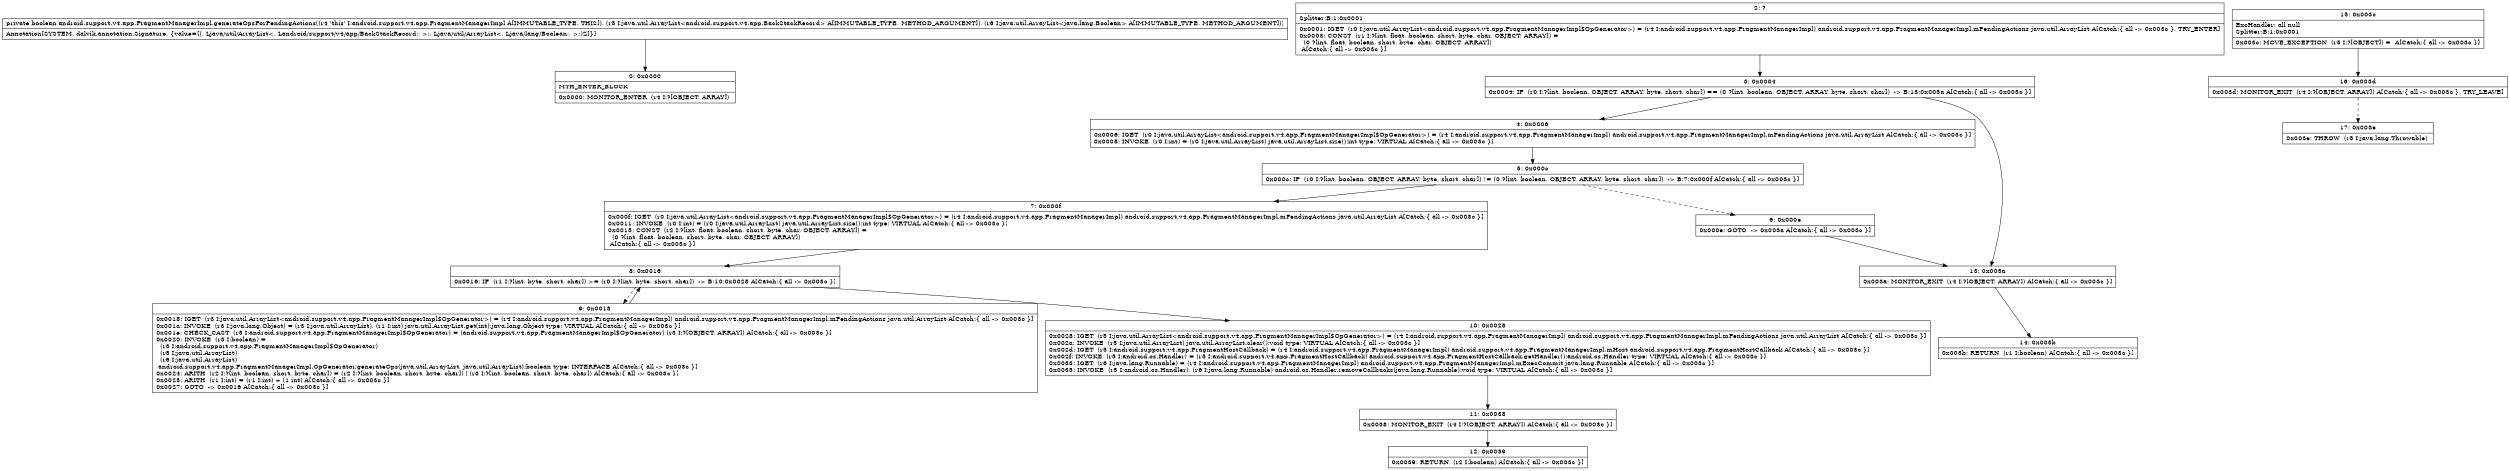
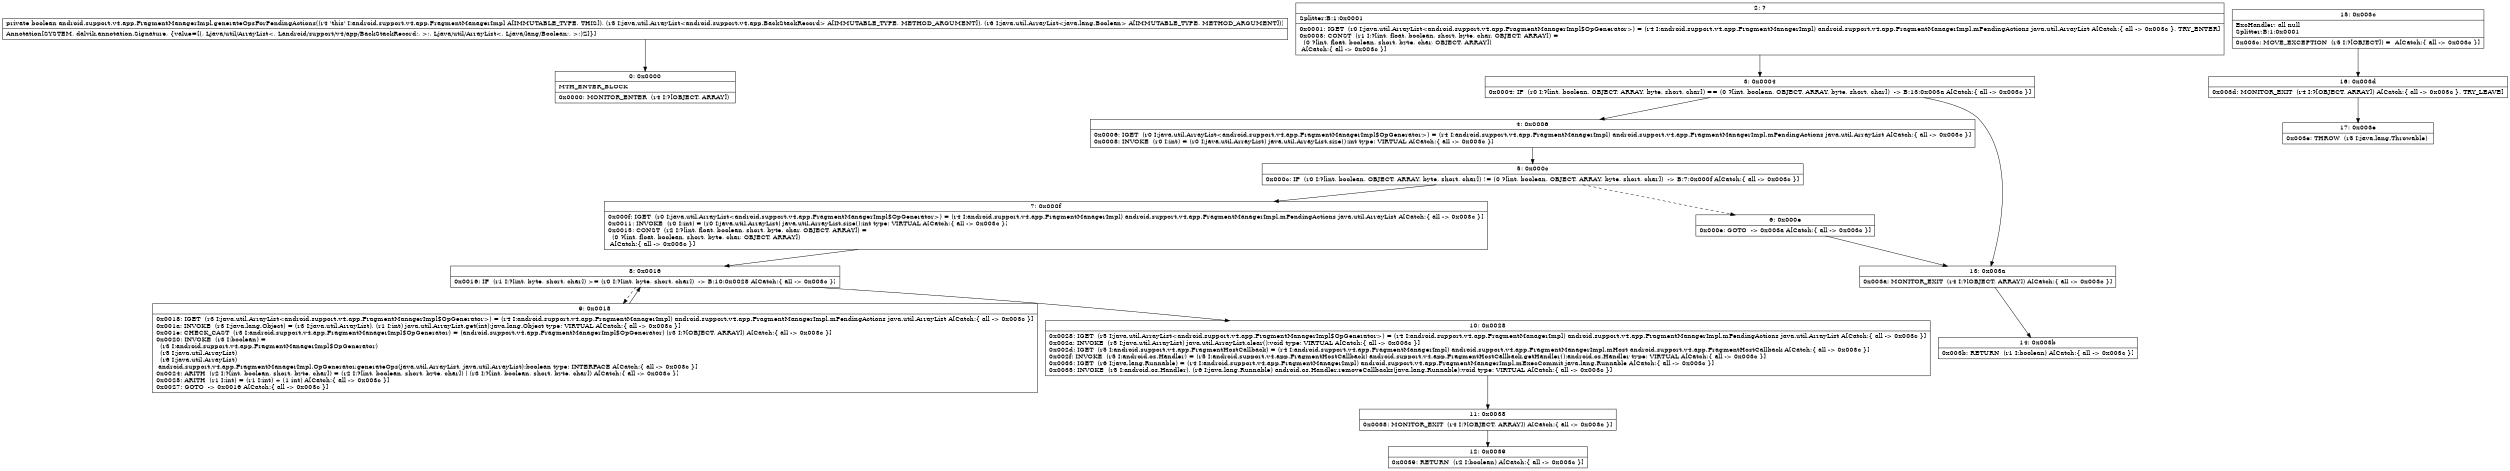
(2358, 108) -> (2358, 108)
